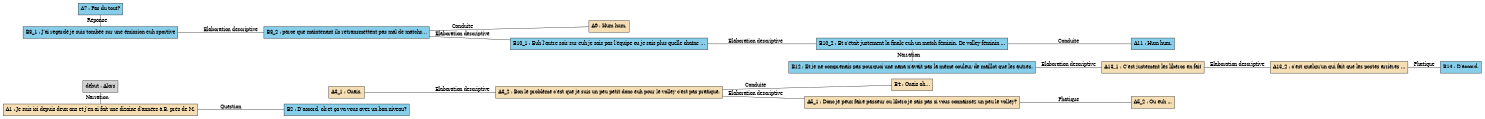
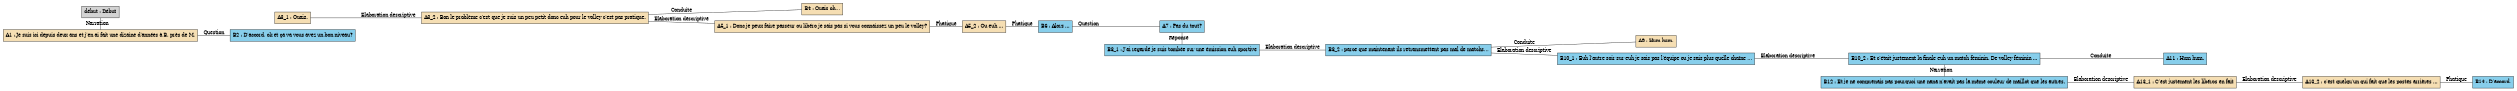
none -> (1055, 27)
(100, 86) -> (100, 12)
